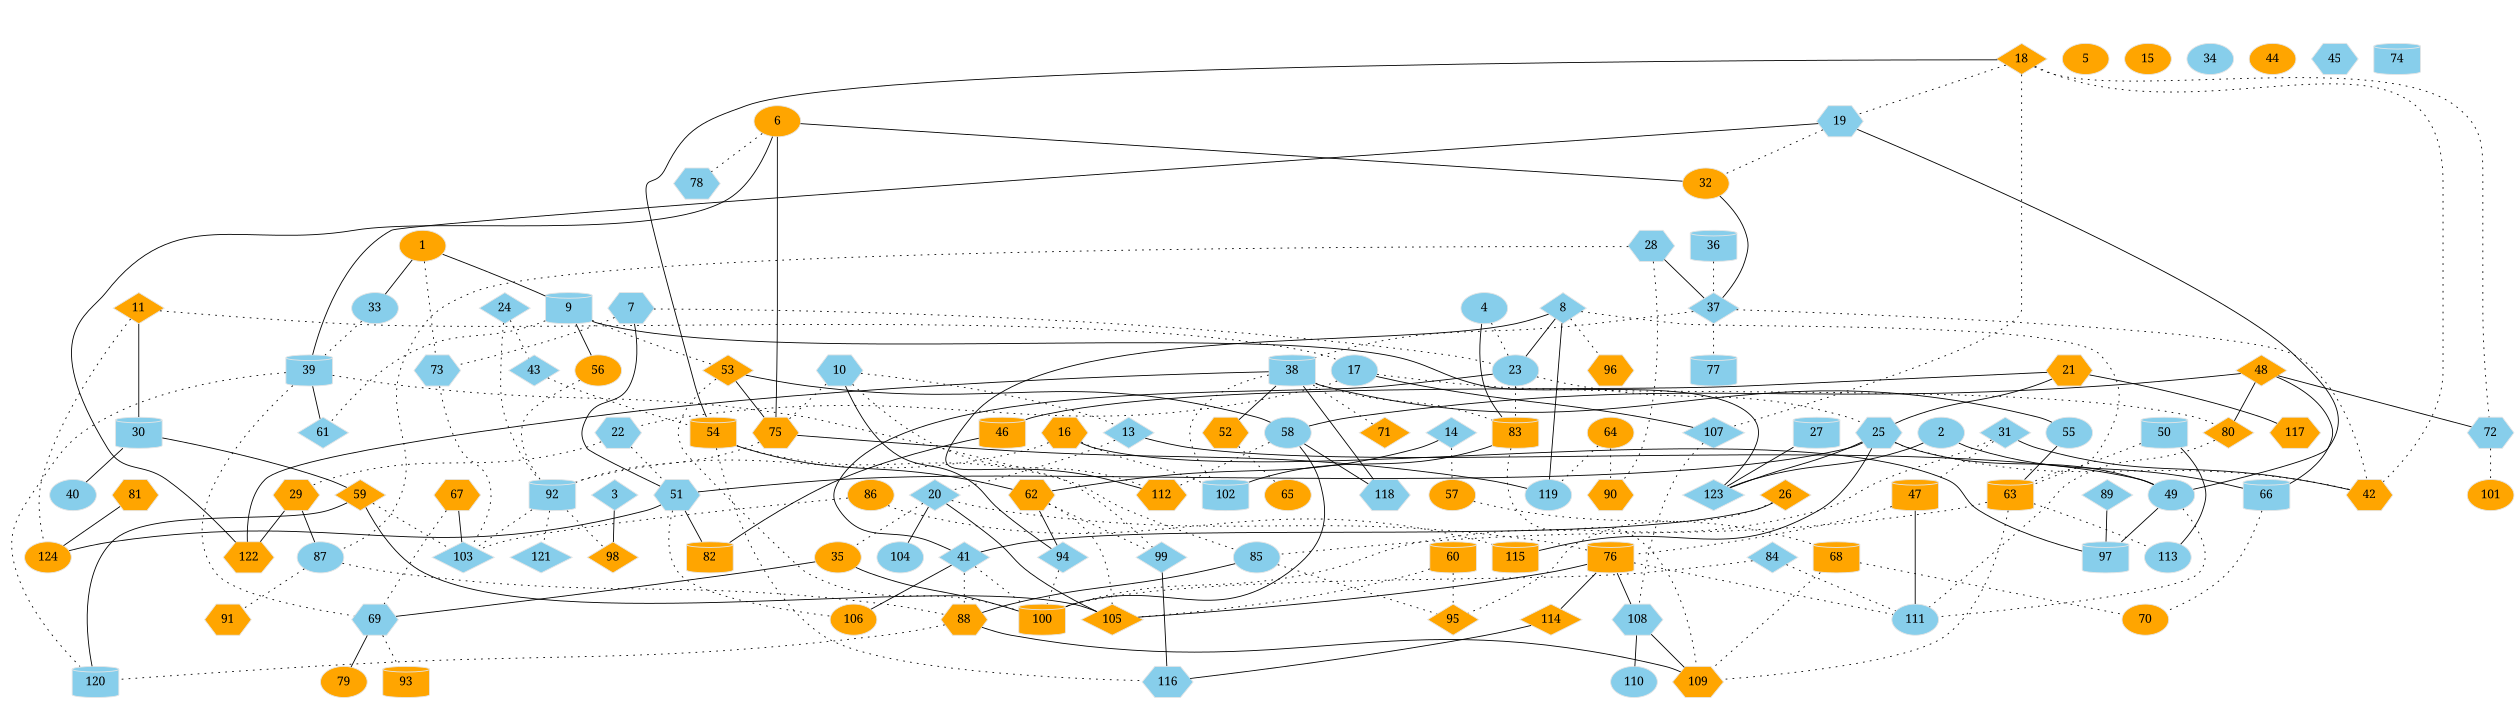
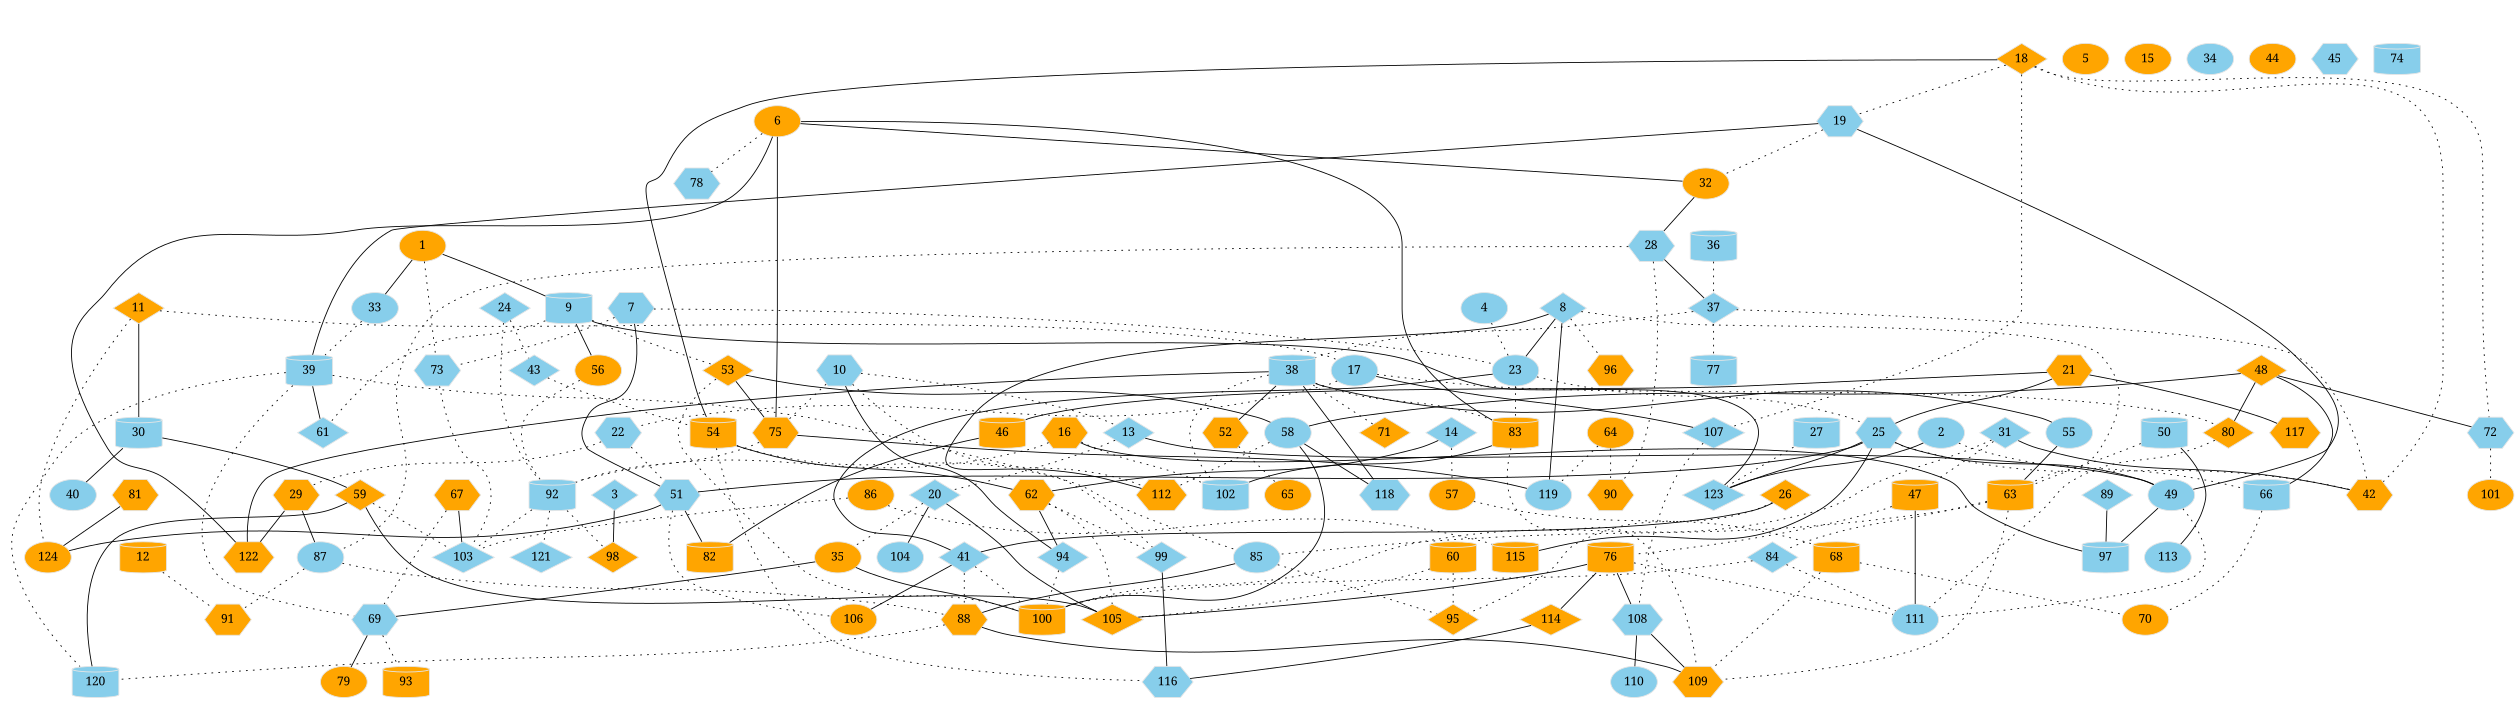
(1748, 246) -> (1679, 214)
(1481, 368) -> (1183, 142)
(1757, 469) -> (1757, 469)
(2100, 469) -> (2100, 469)
(2092, 524) -> (1860, 527)
(1269, 526) -> none
none -> (143, 557)
